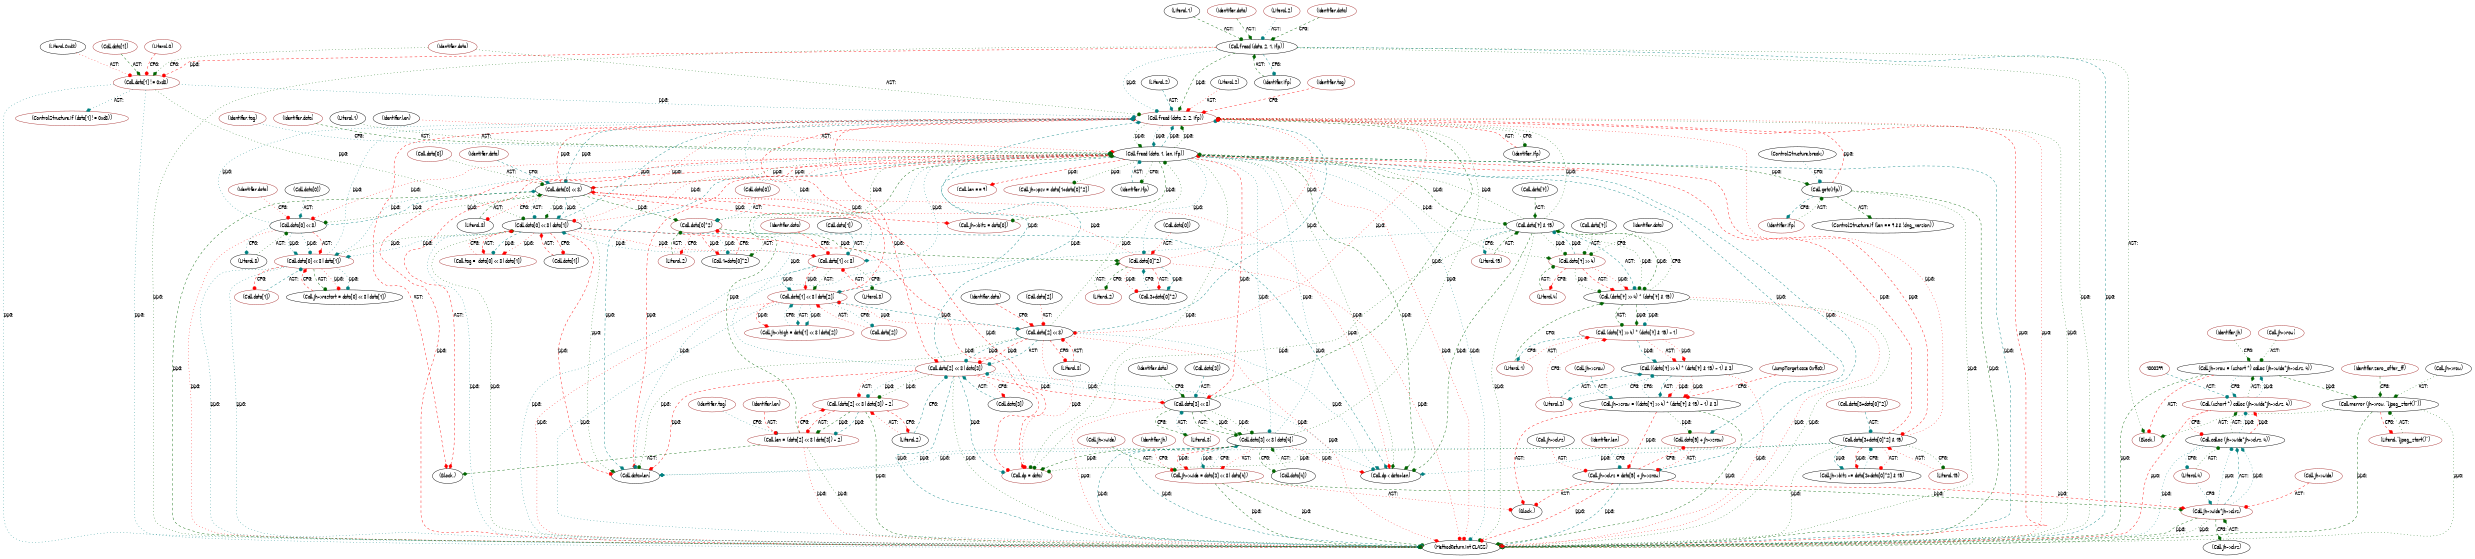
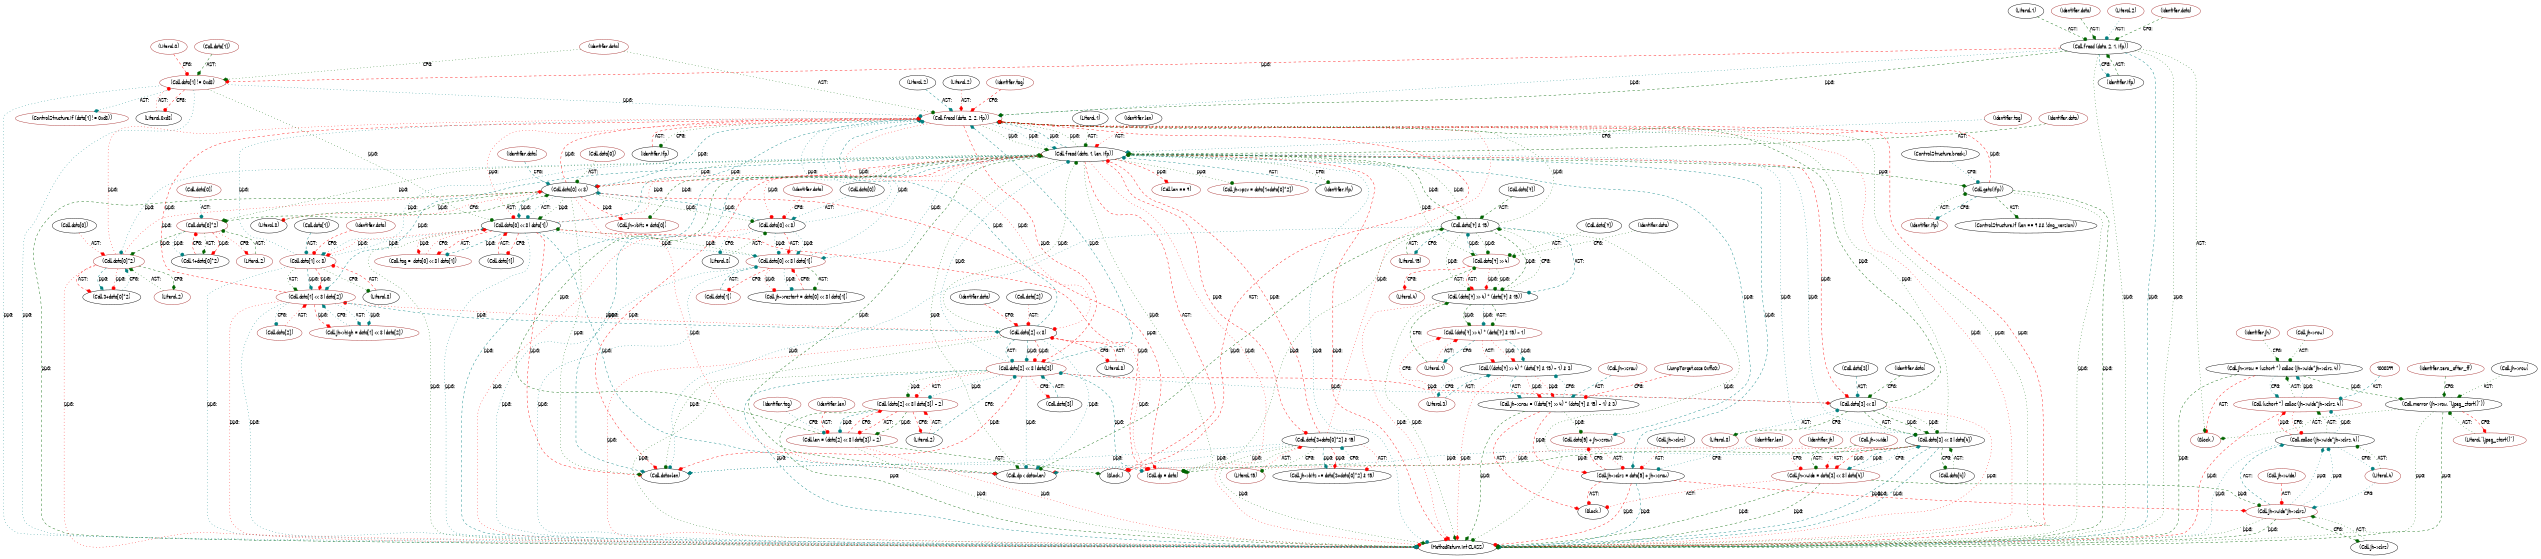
none -> (175, 99)
(1863, 405) -> none
